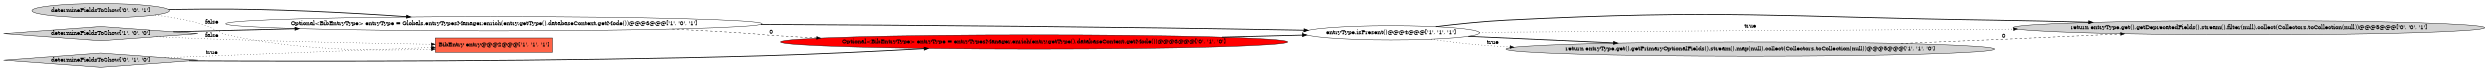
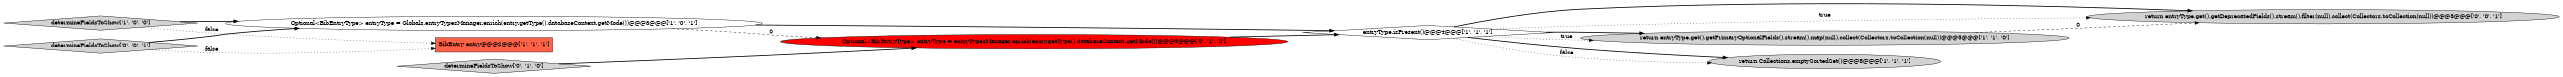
(101, 11) -> (101, 46)
(1391, 33) -> (1428, 33)
(298, 53) -> none
none -> (1825, 61)
